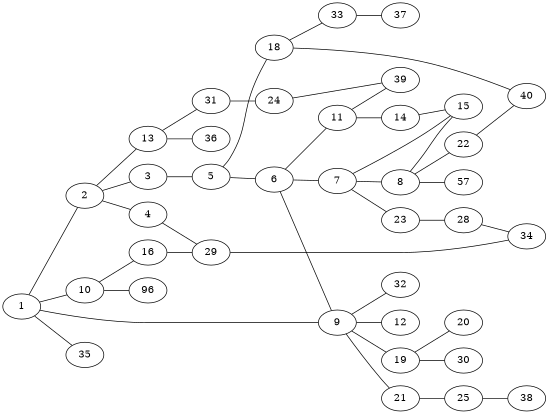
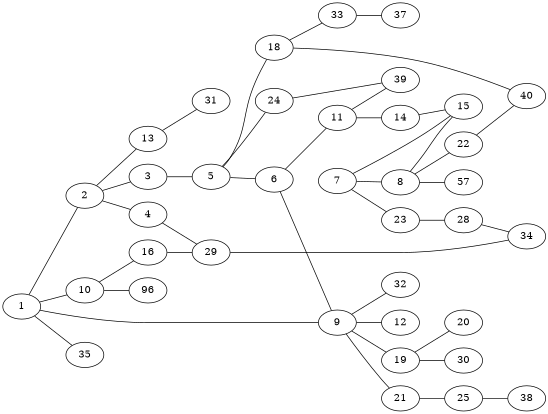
(243, 101) -> (245, 140)
(211, 139) -> none
(306, 180) -> none
